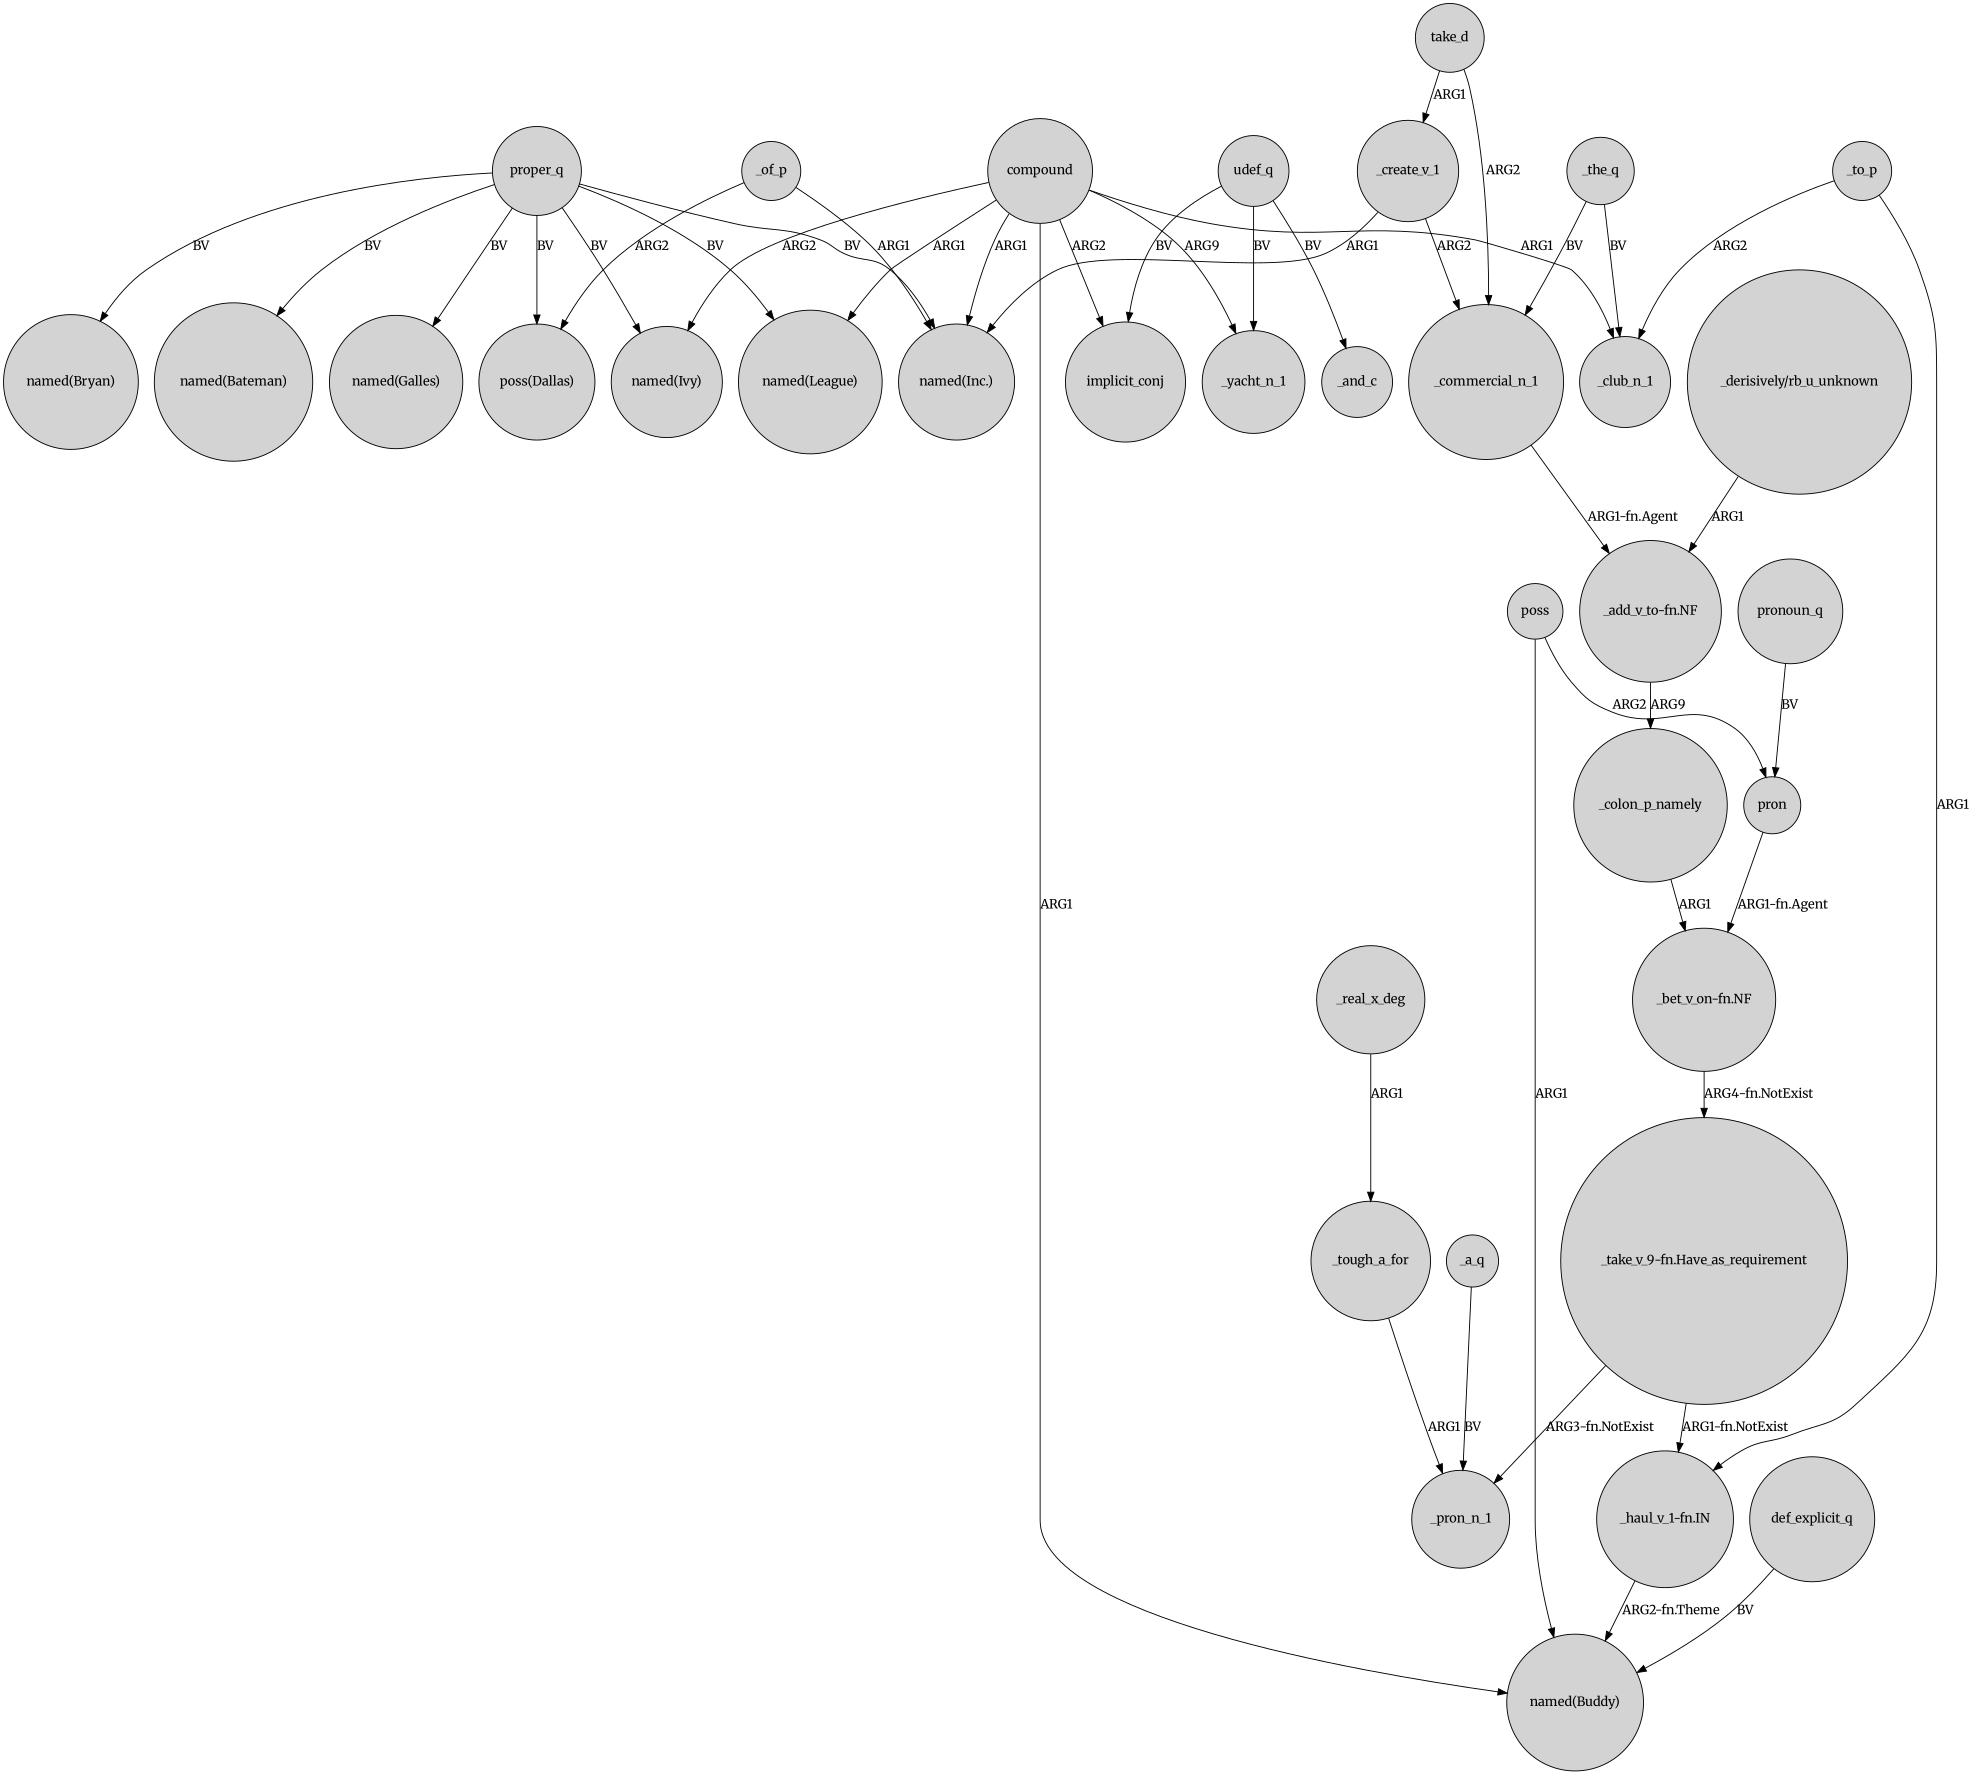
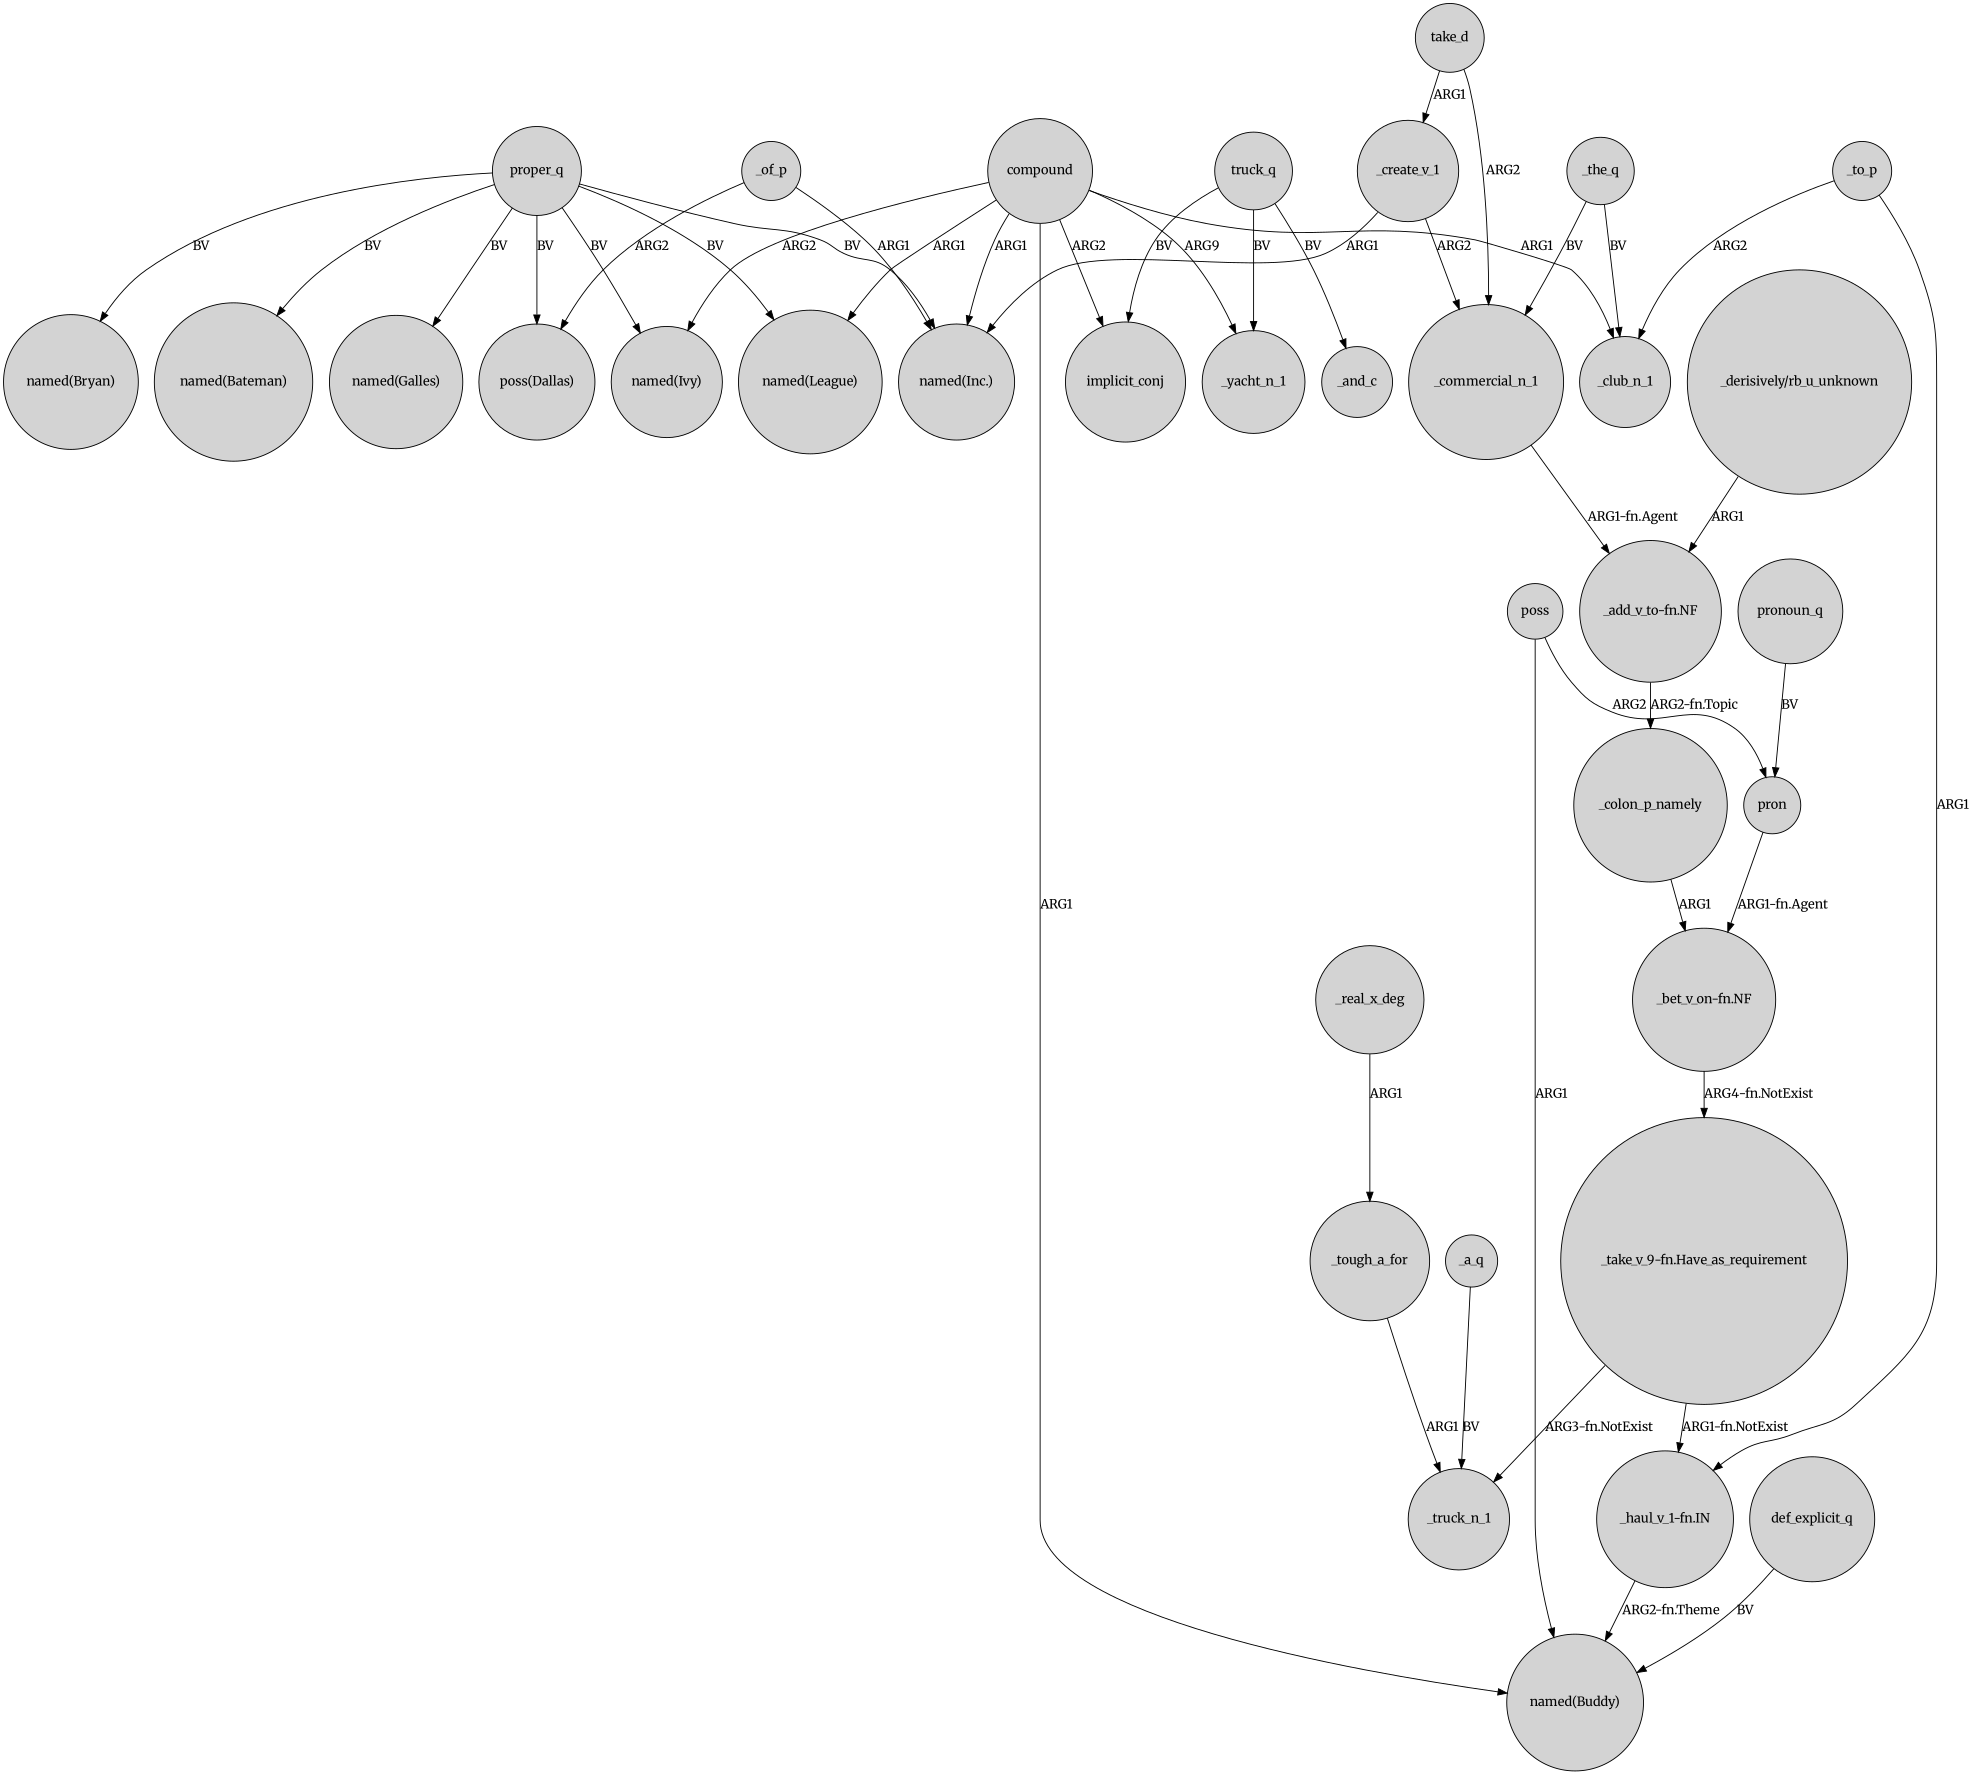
(1254, 171) -> (1254, 171)
(1668, 705) -> (1695, 705)
(1461, 1519) -> (1459, 1519)
